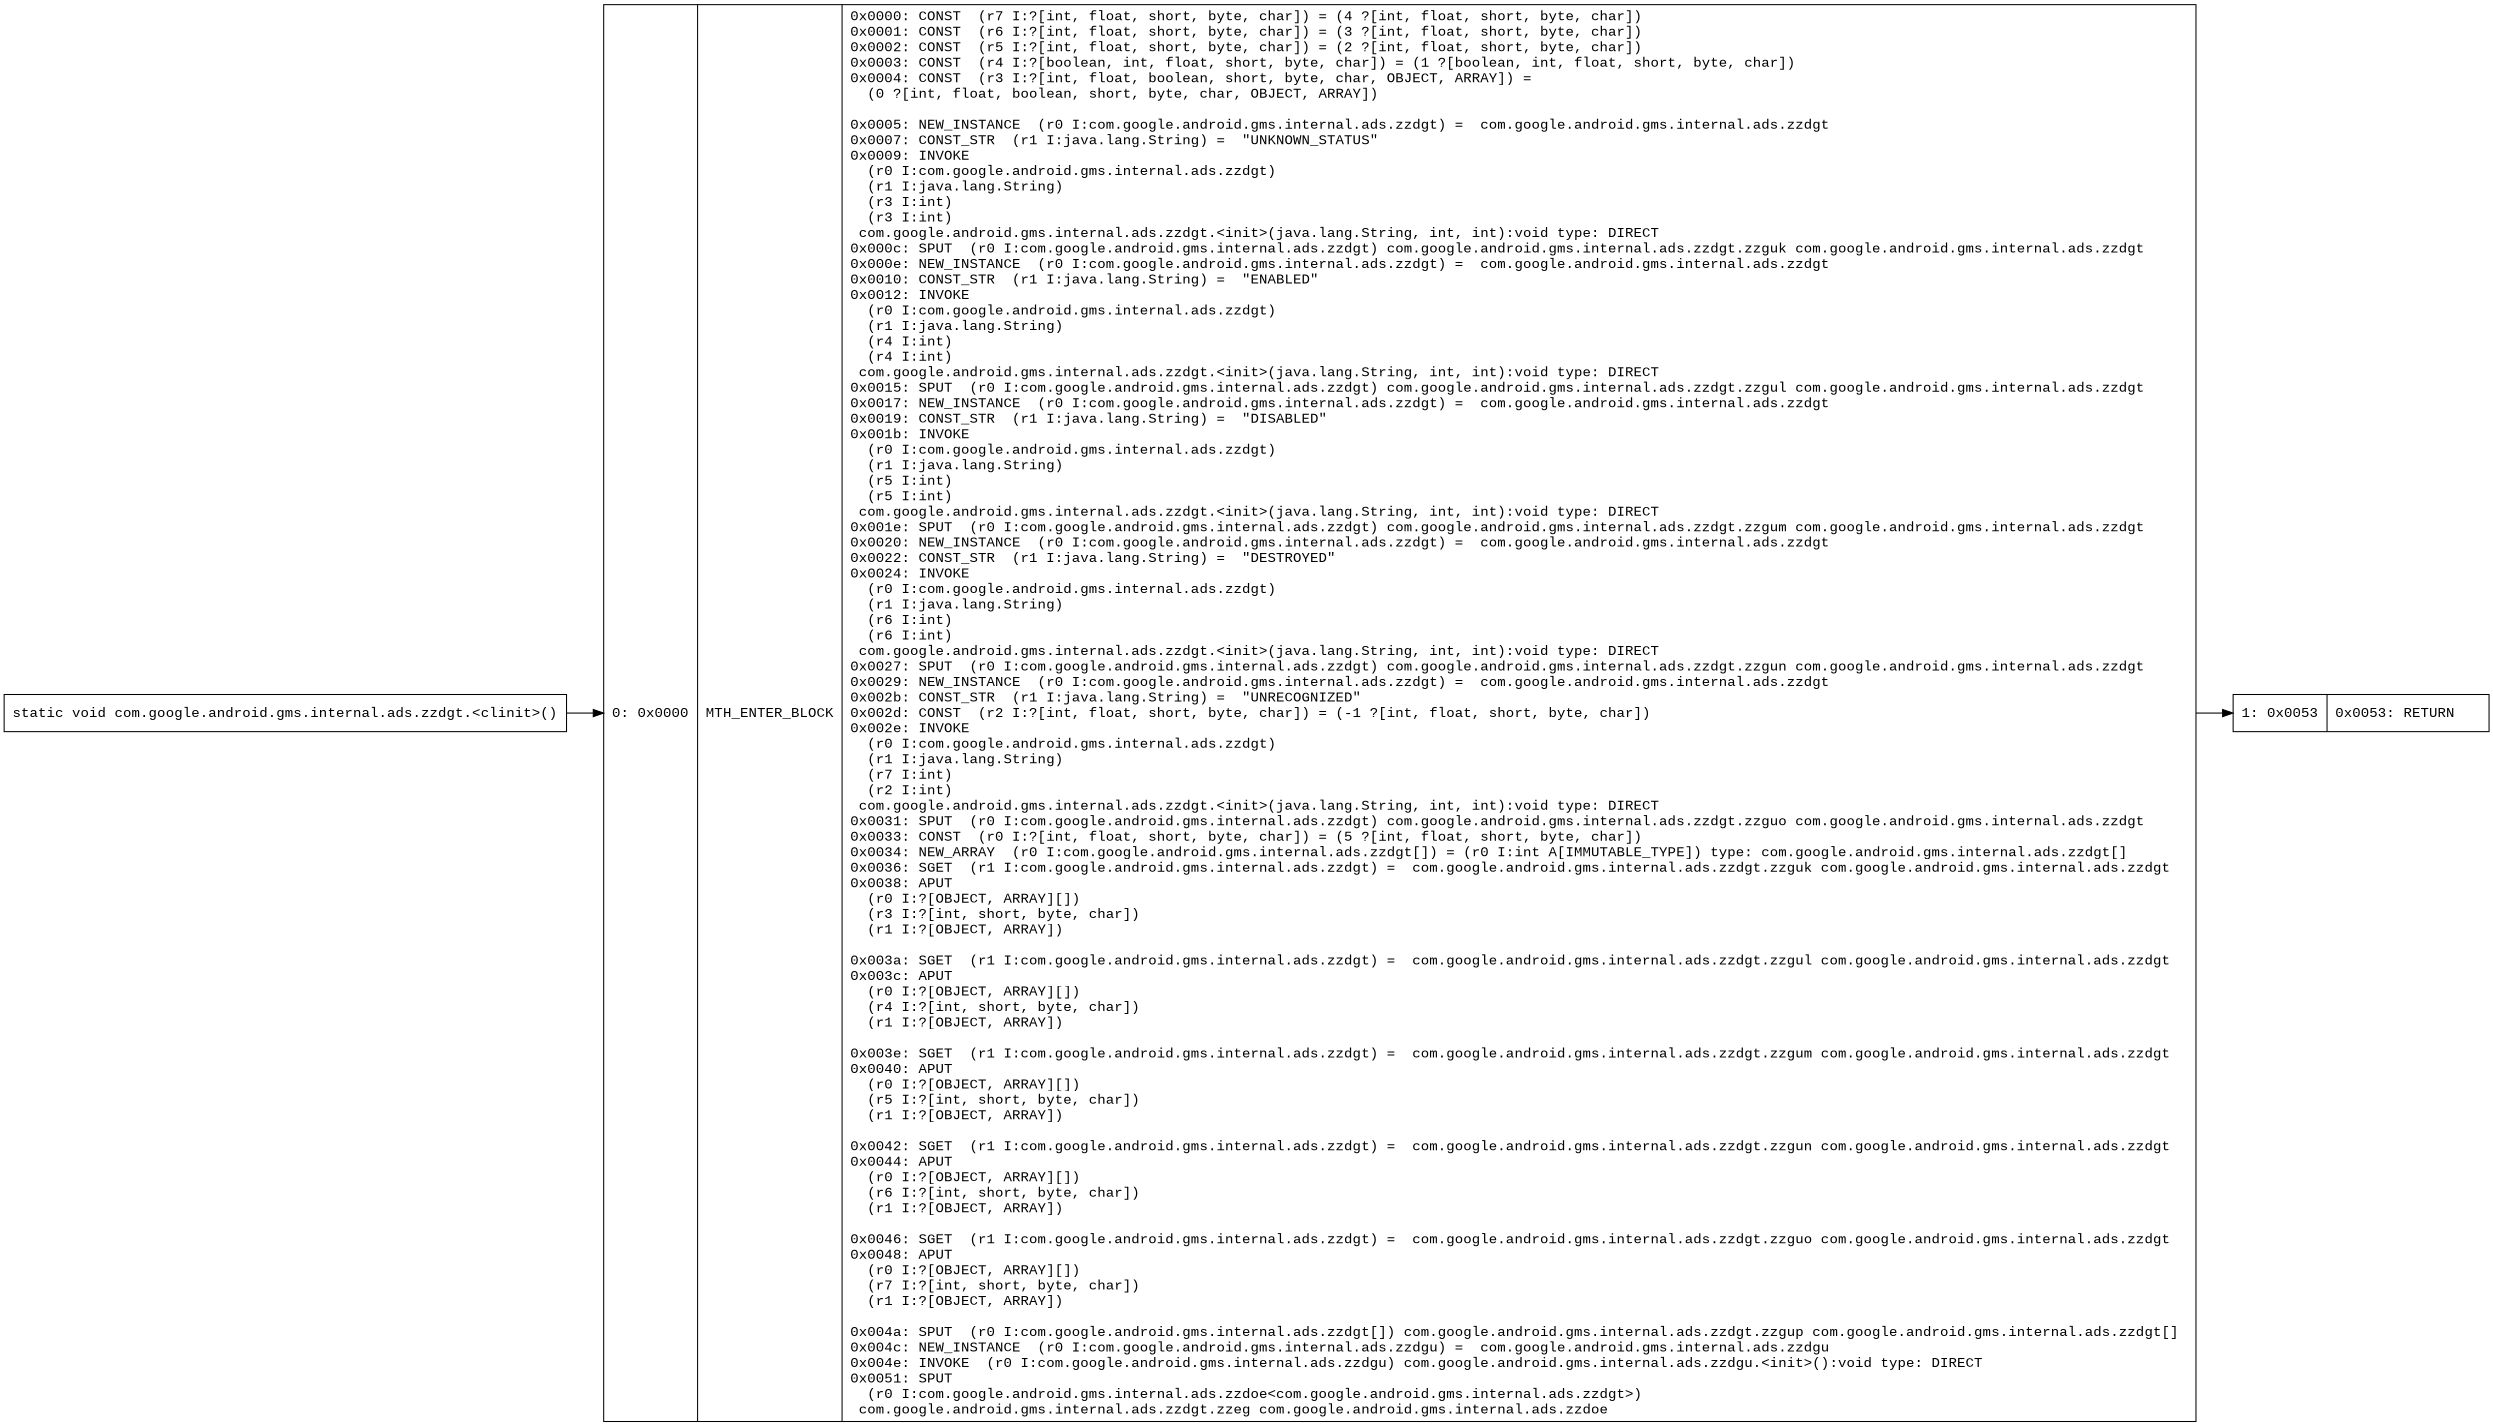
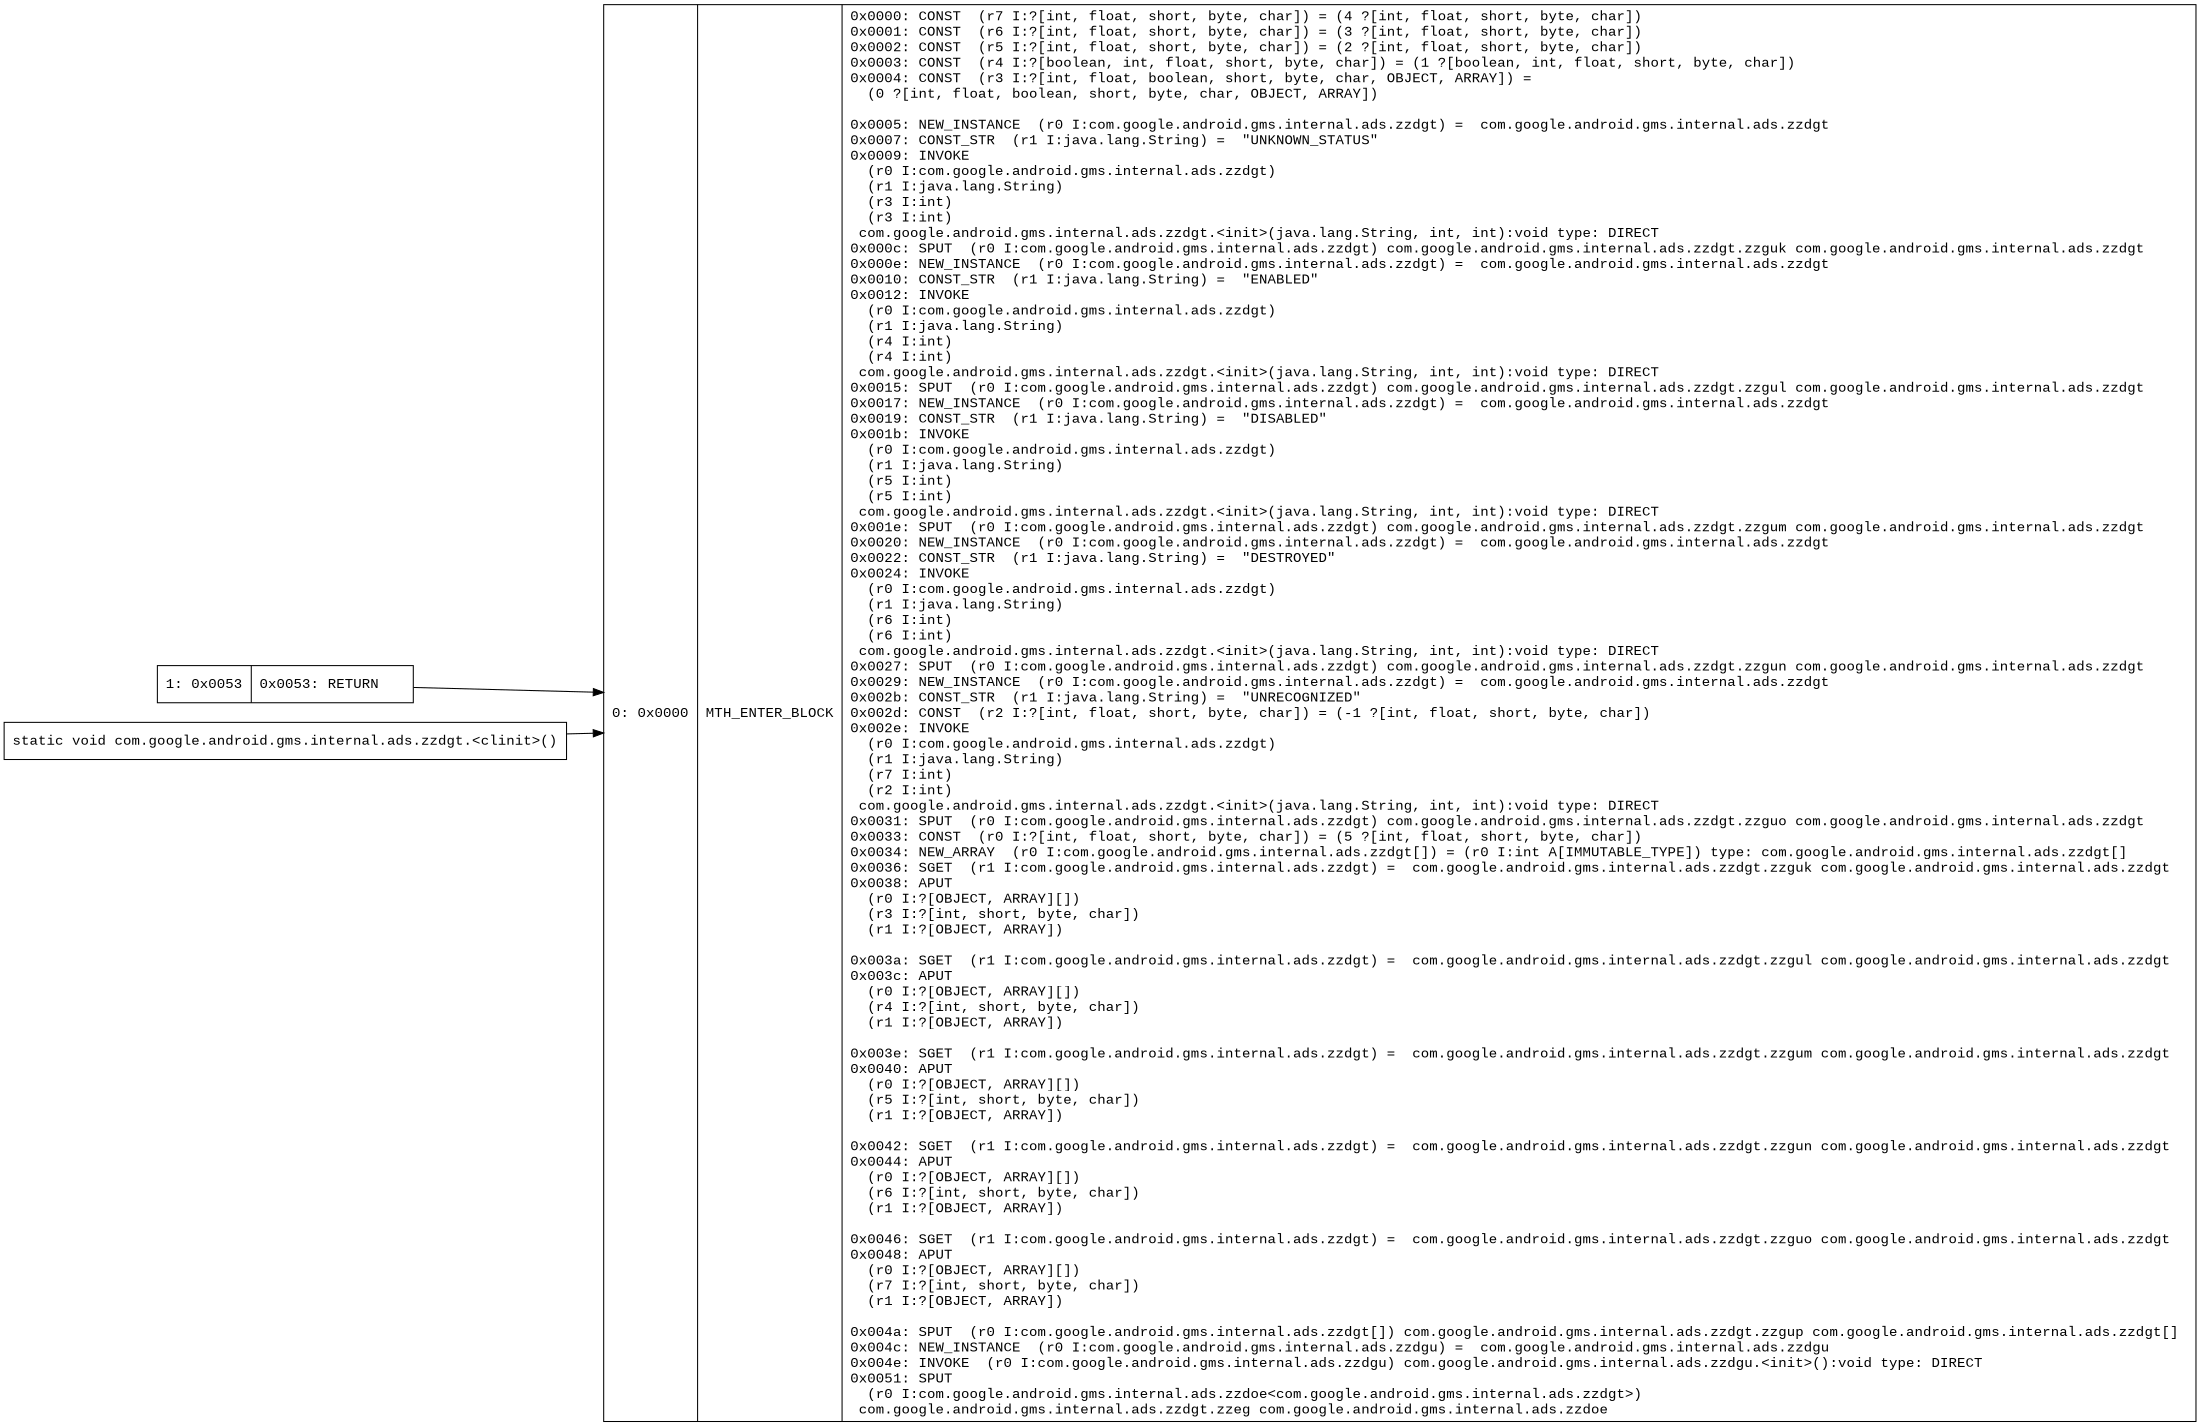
(2209, 713) -> (503, 690)
